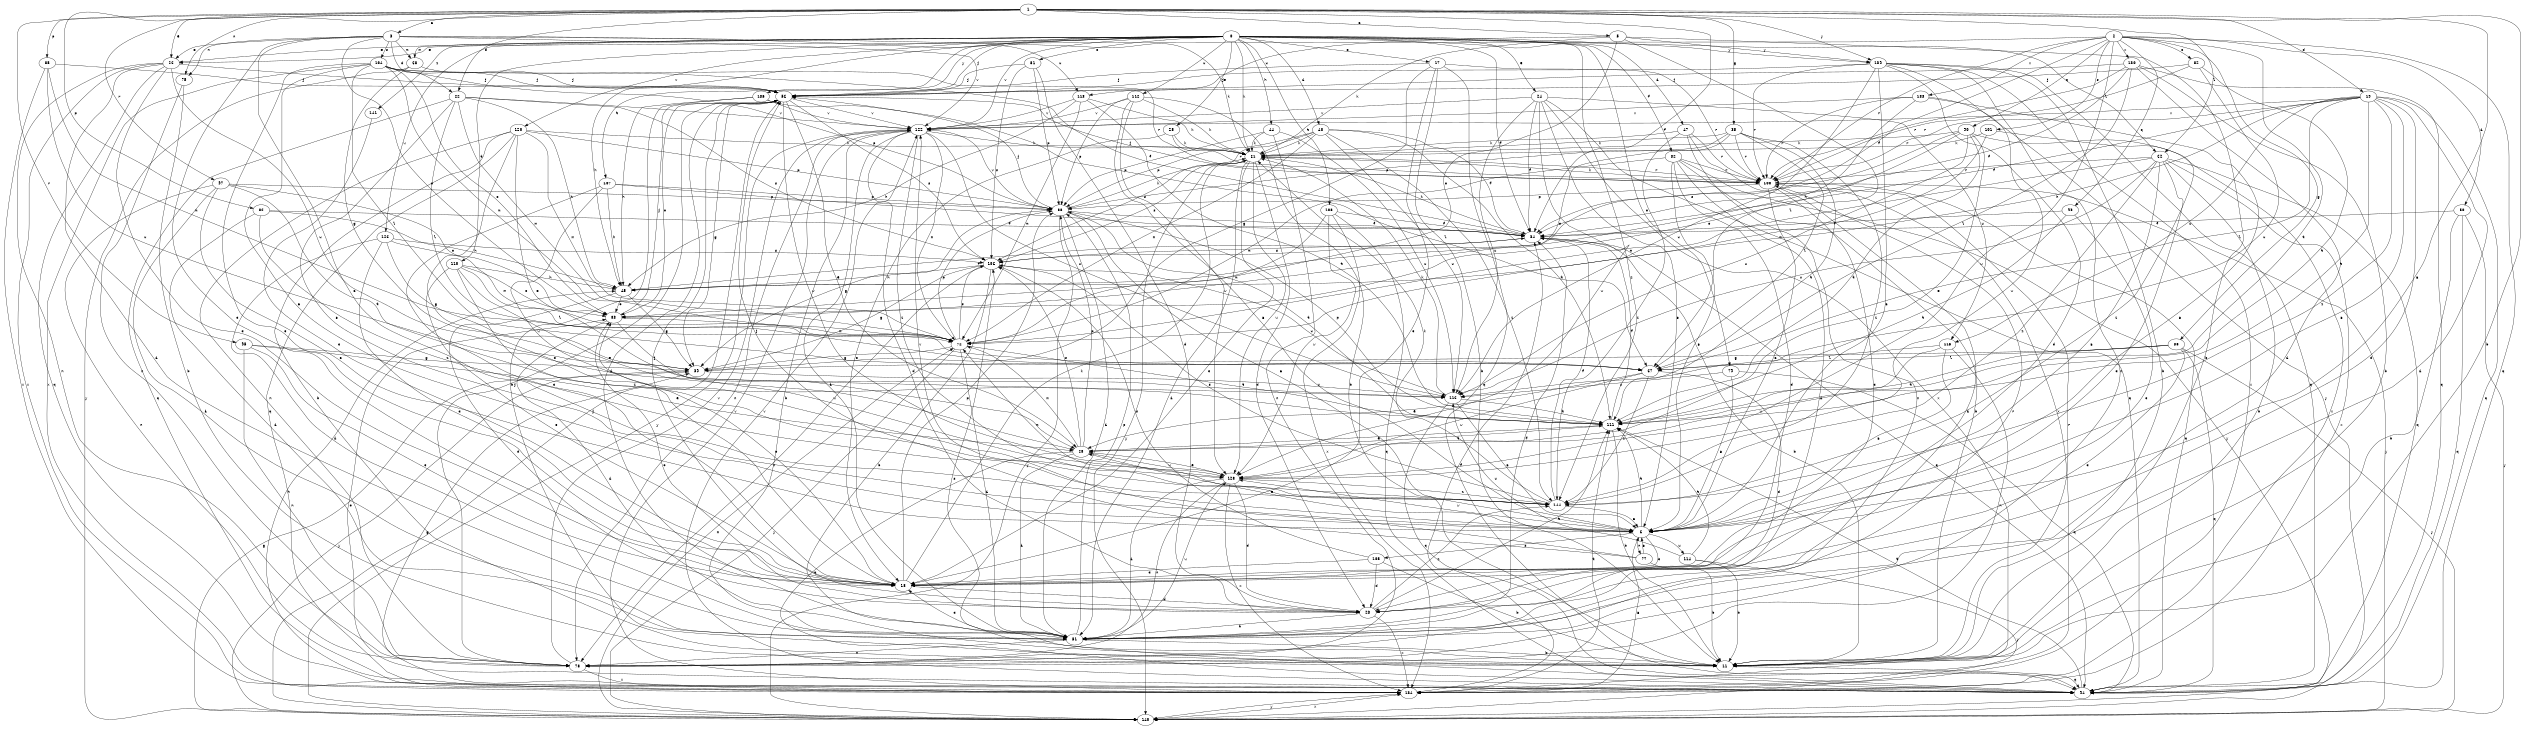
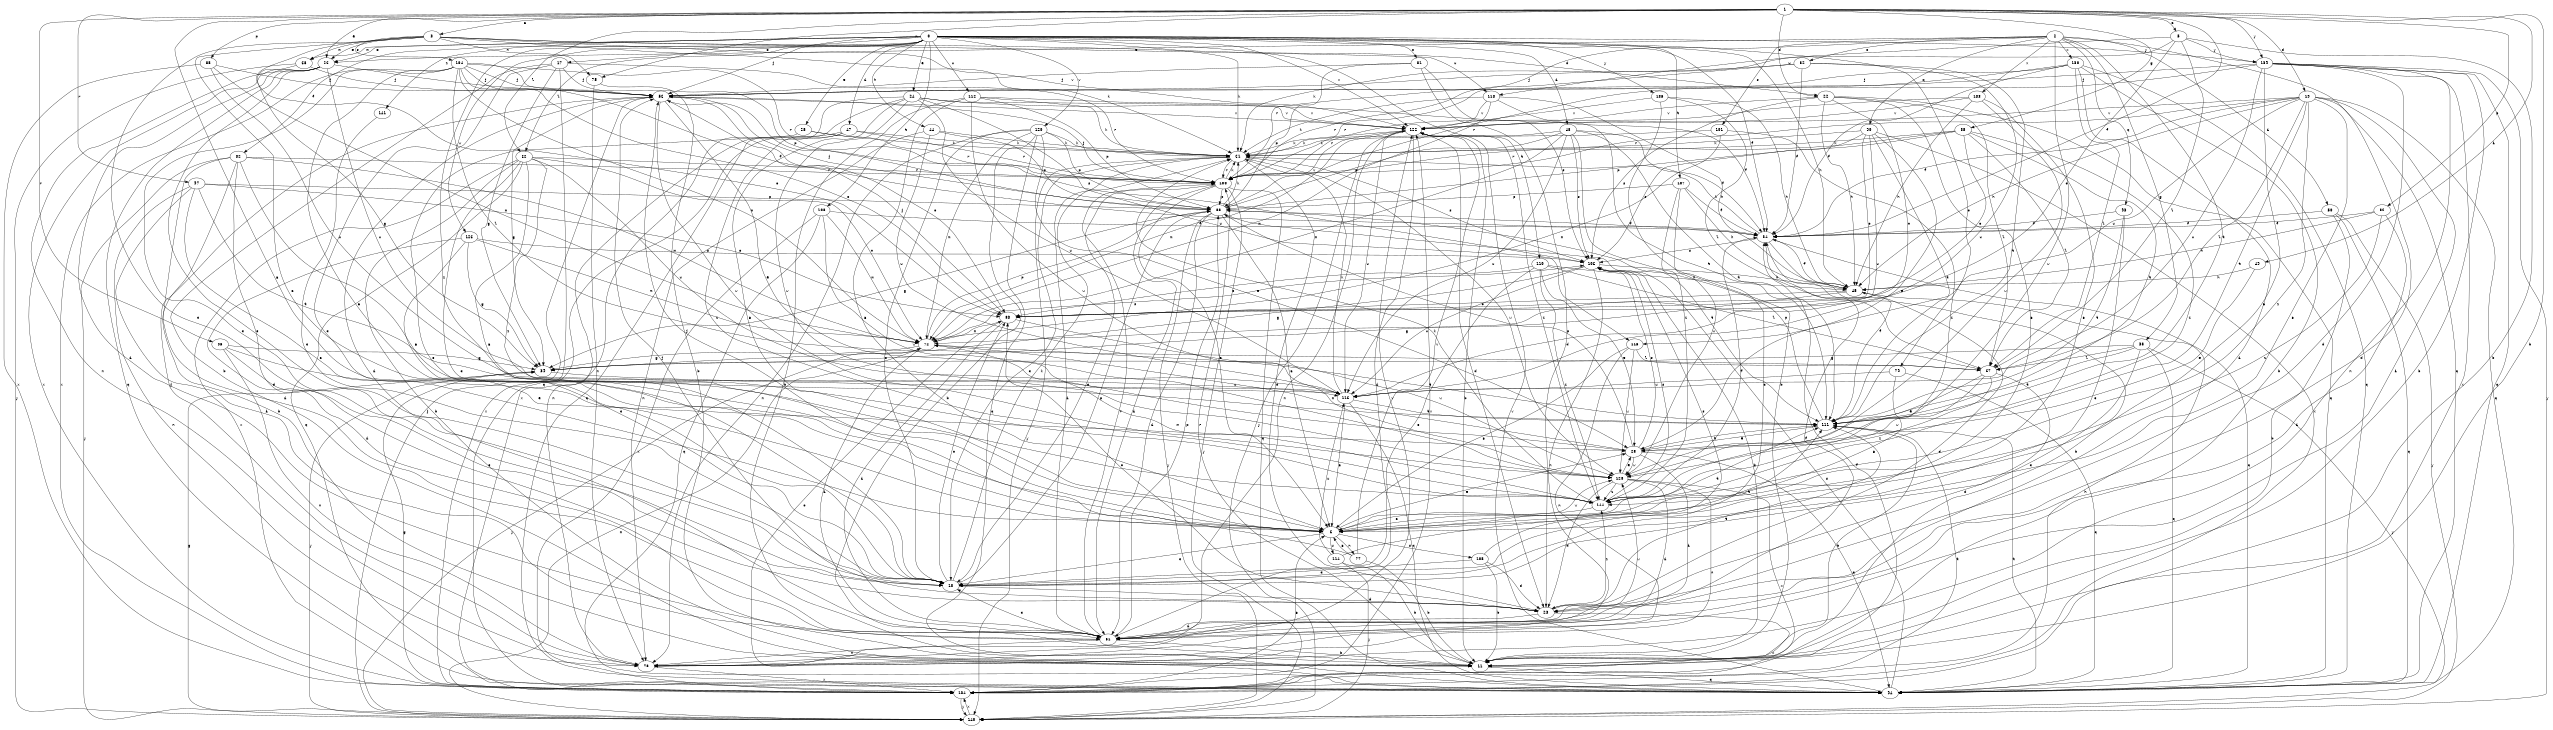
(1833, 169) -> (1796, 153)
none -> (2257, 264)
